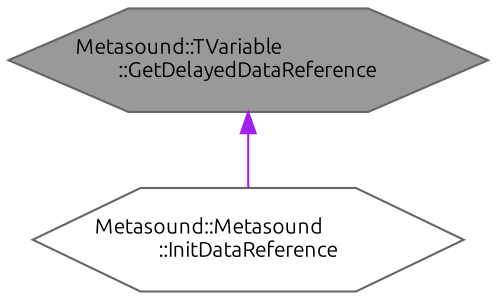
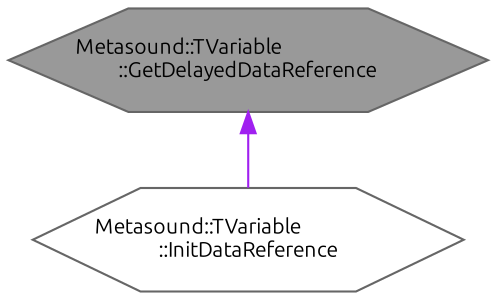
(248, 240) -> (248, 240)
